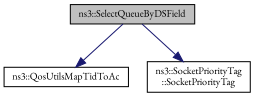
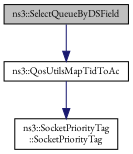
(159, 39) -> (66, 95)
